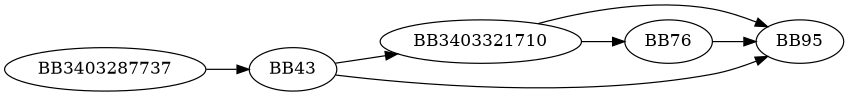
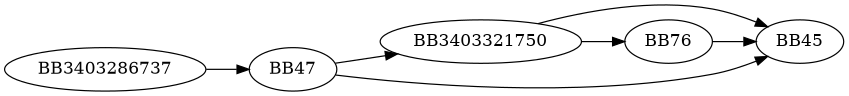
(481, 42) -> (481, 42)
(800, 42) -> (800, 42)
(105, 69) -> (105, 69)
(293, 69) -> (293, 69)
